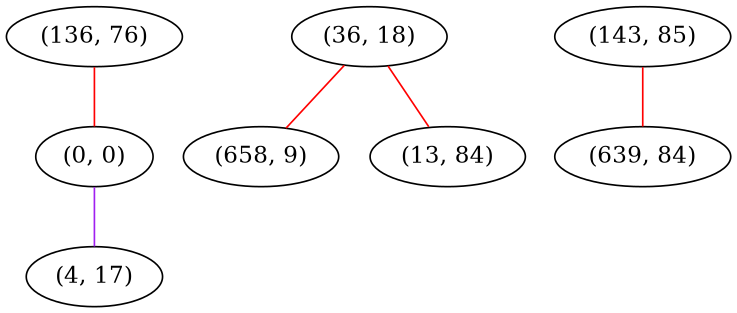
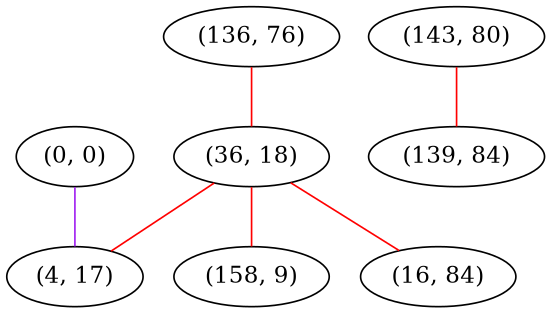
(643, 37) -> (457, 37)
(94, 97) -> (252, 97)
(261, 157) -> (252, 277)
(448, 157) -> (438, 277)
(643, 157) -> (457, 157)
none -> (163, 217)
